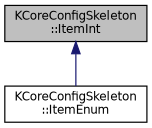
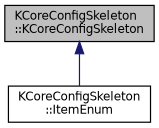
(76, 23) -> (79, 23)
